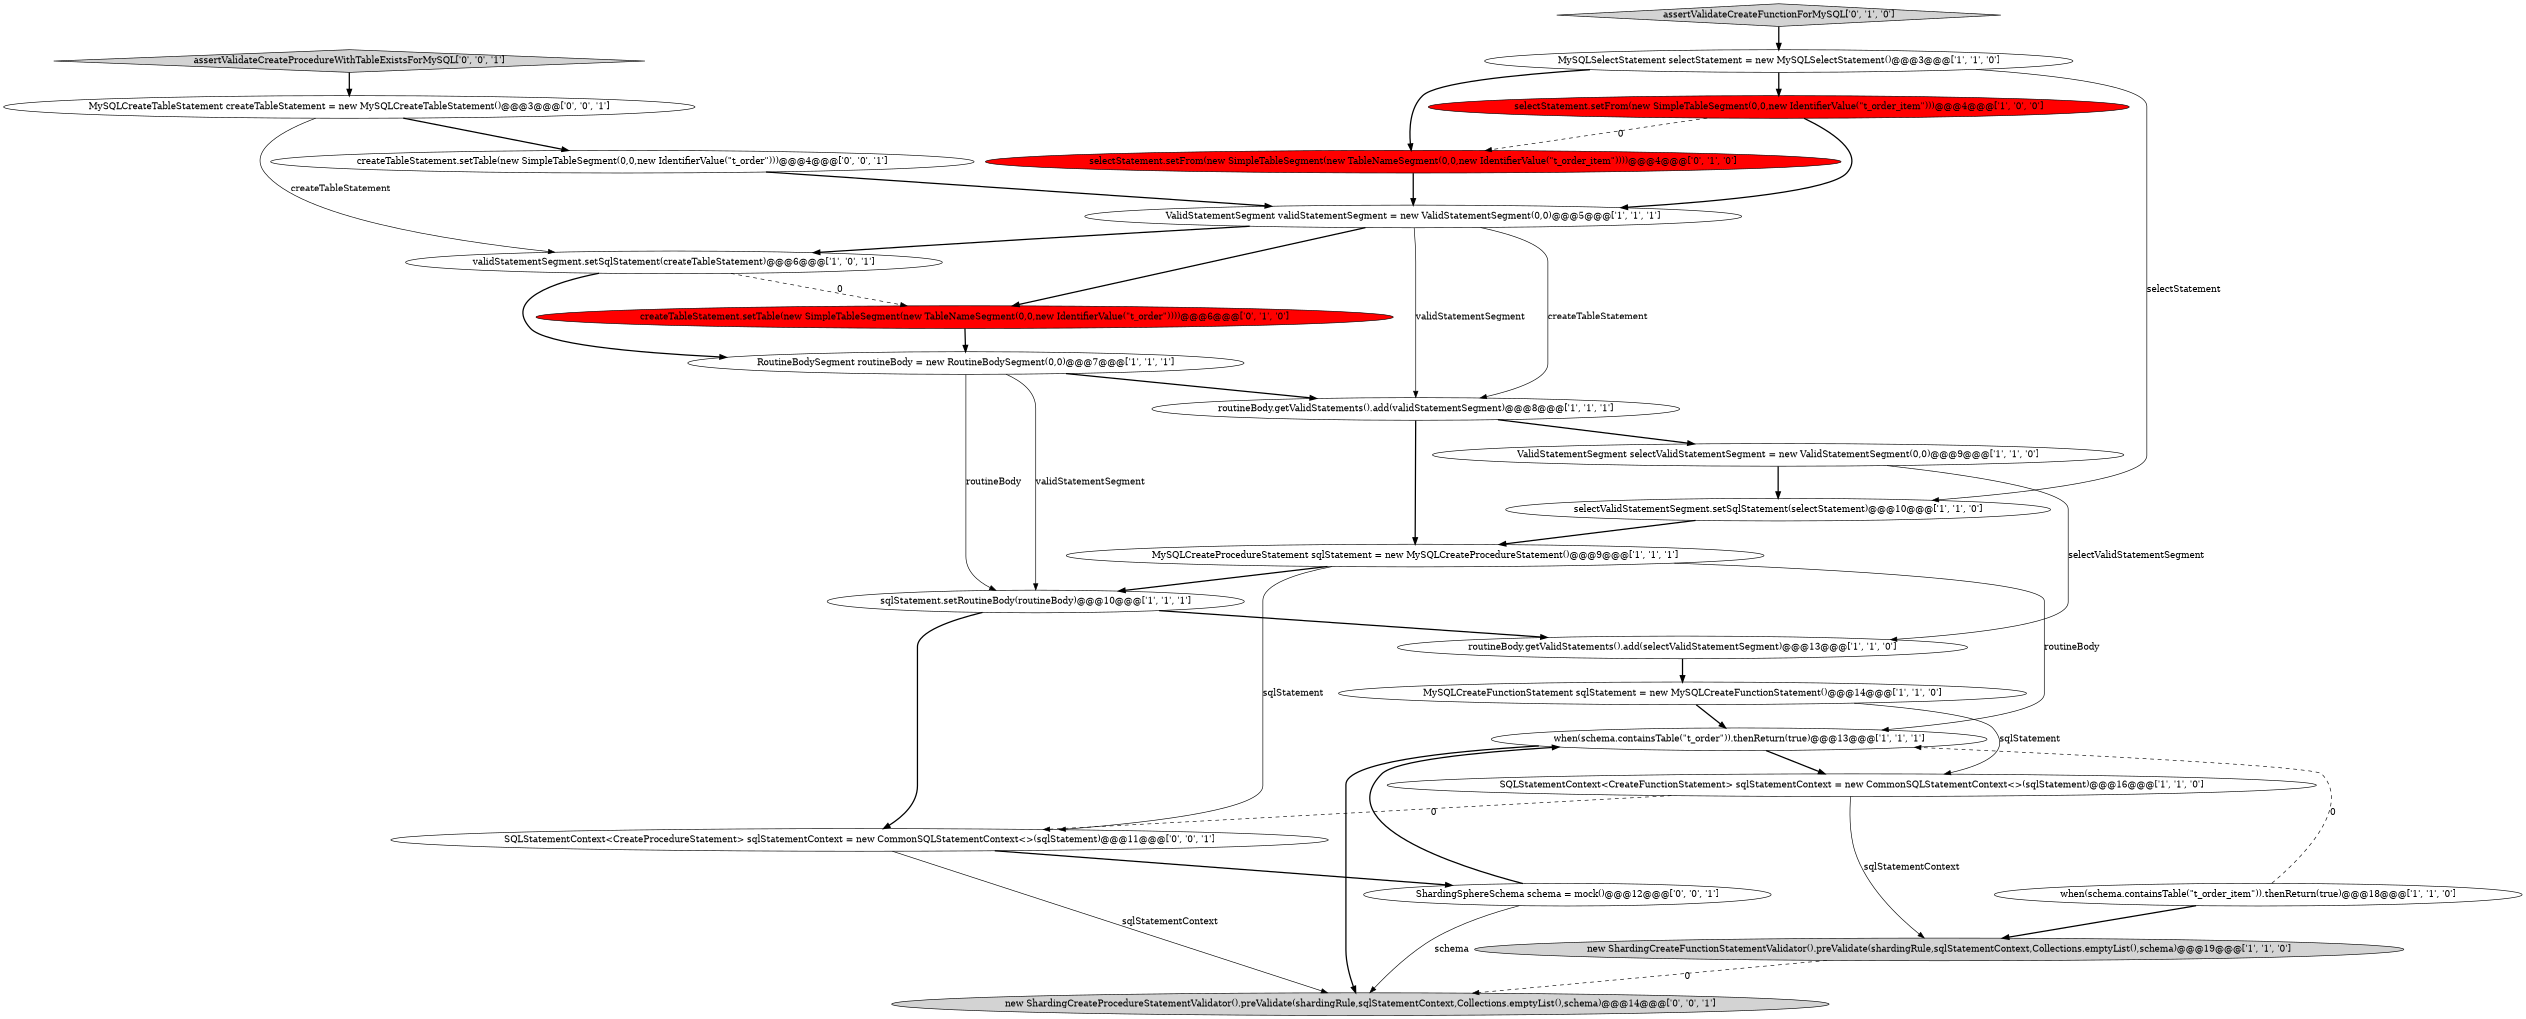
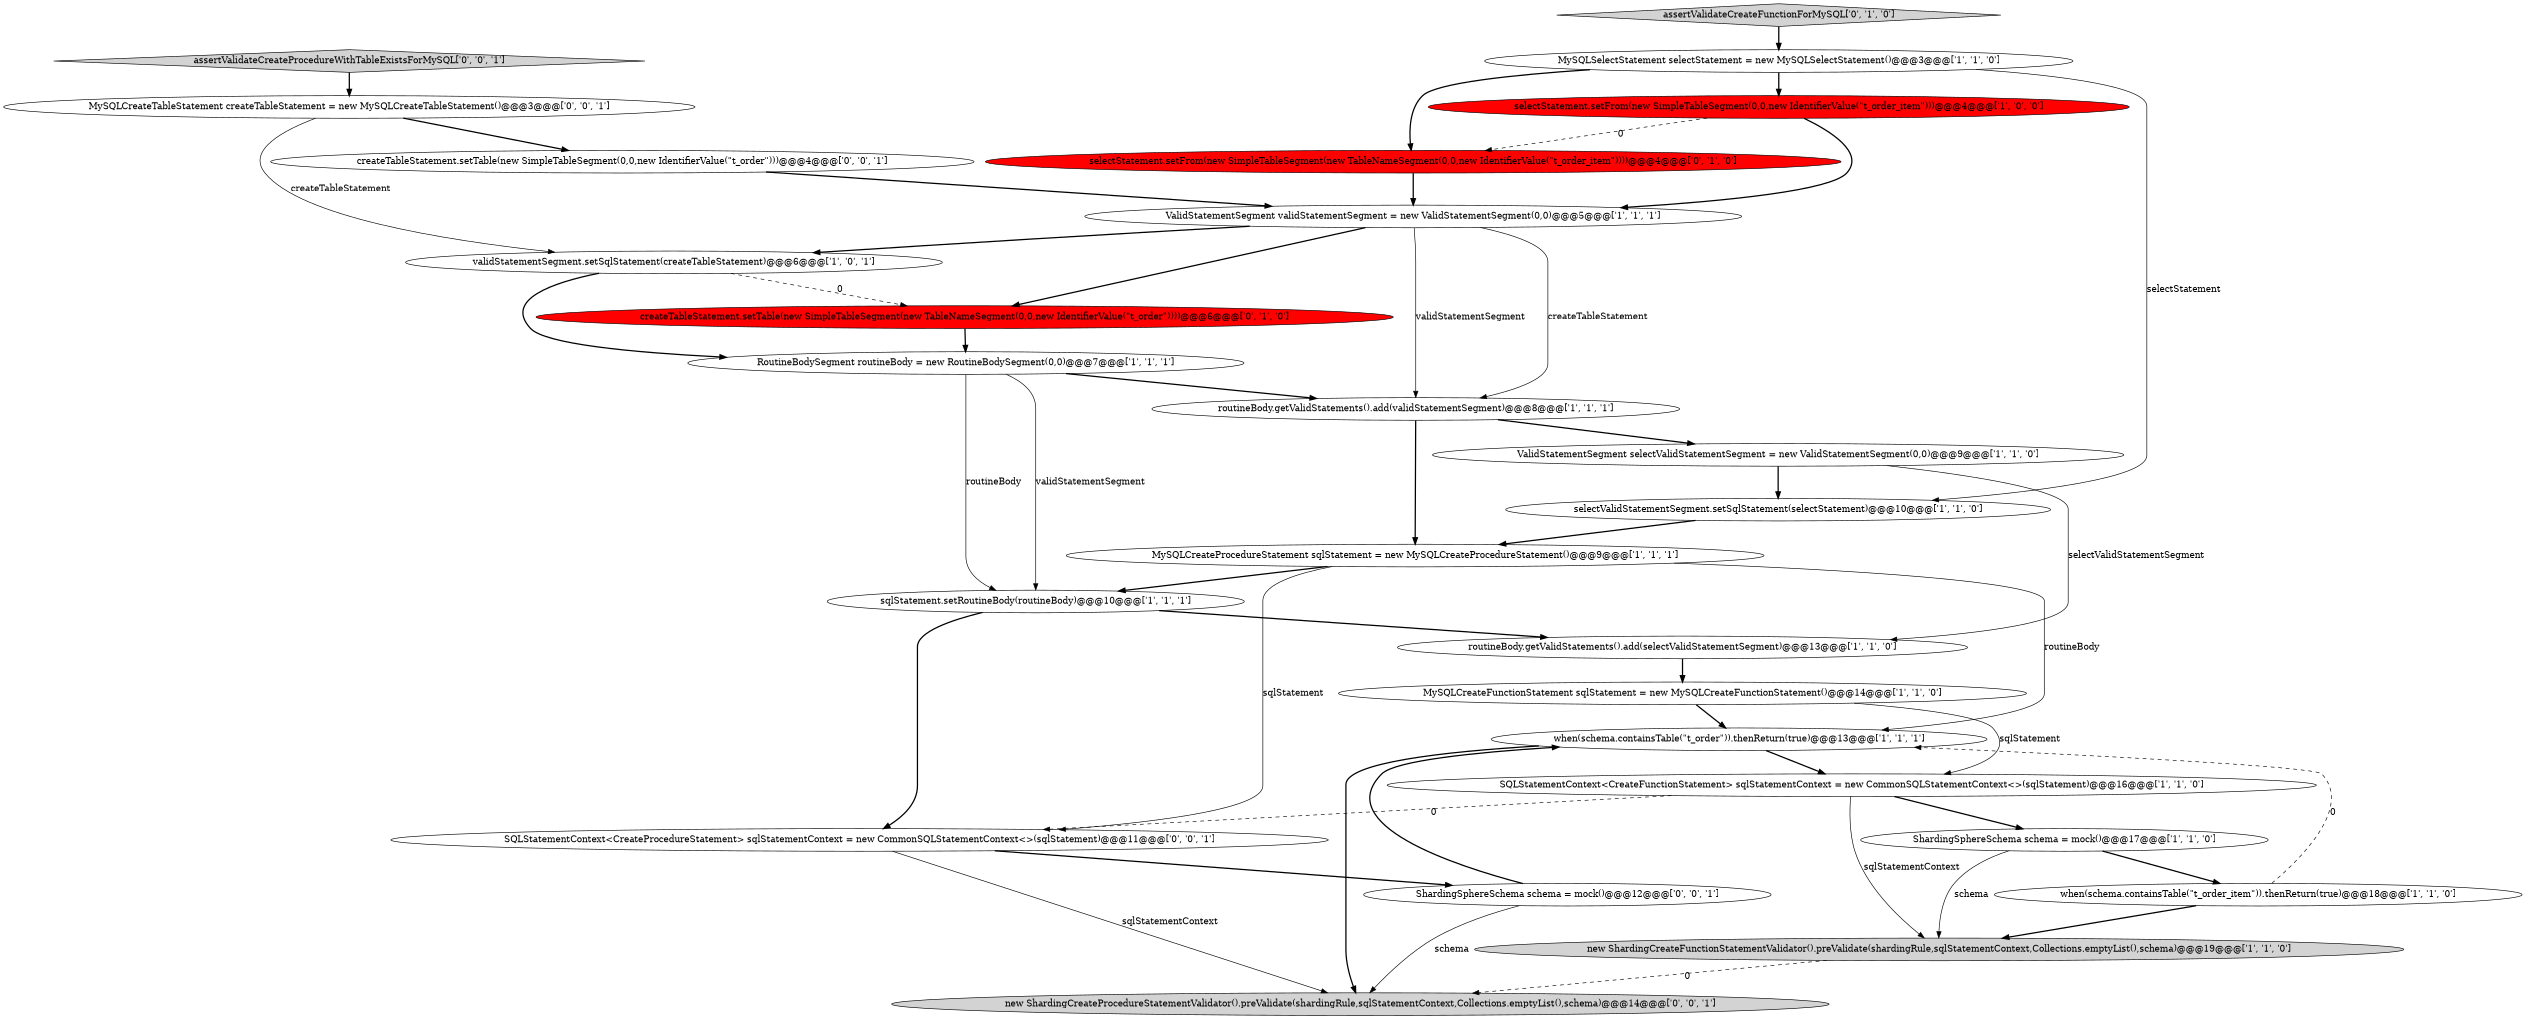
none -> (2064, 840)
